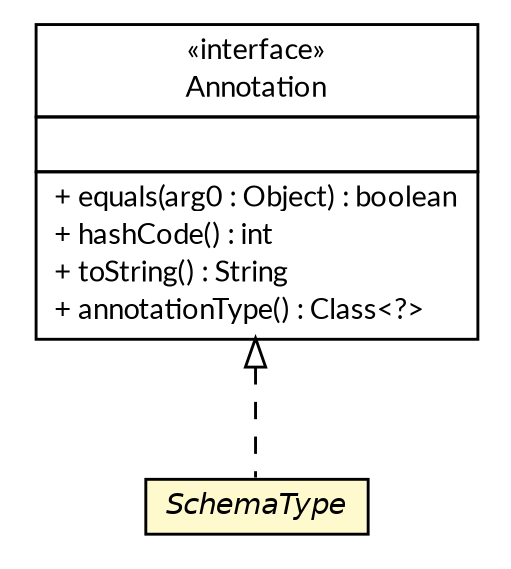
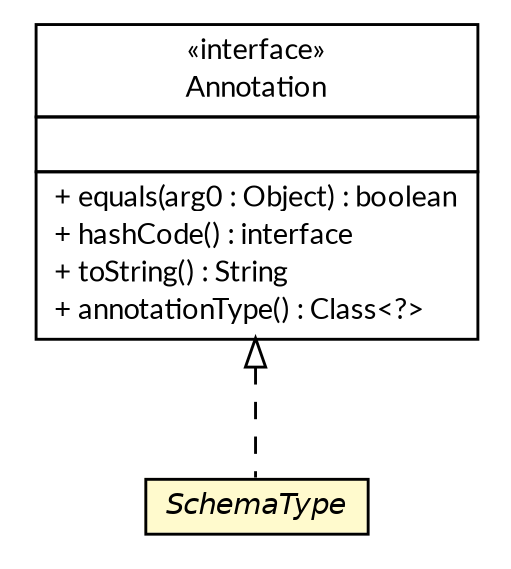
(165, 235) -> (205, 235)
